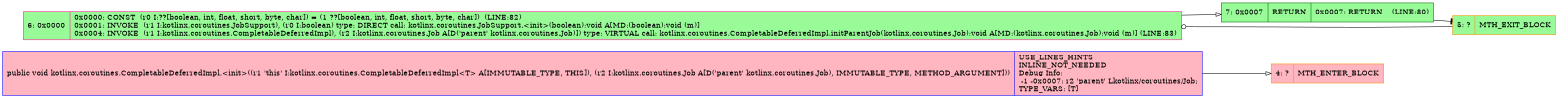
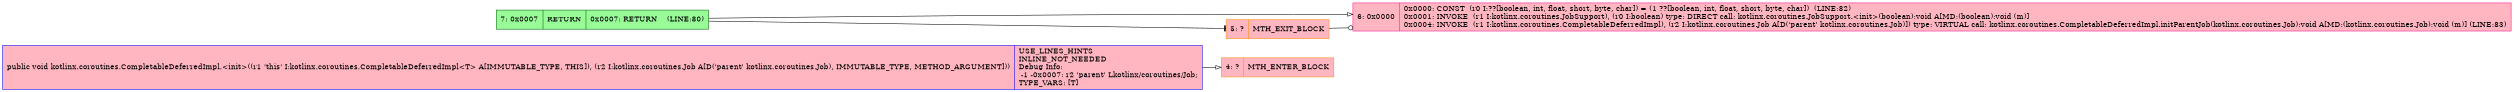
(1199, 15) -> (1028, 15)
(1504, 25) -> (1278, 29)
(602, 26) -> (1932, 17)
